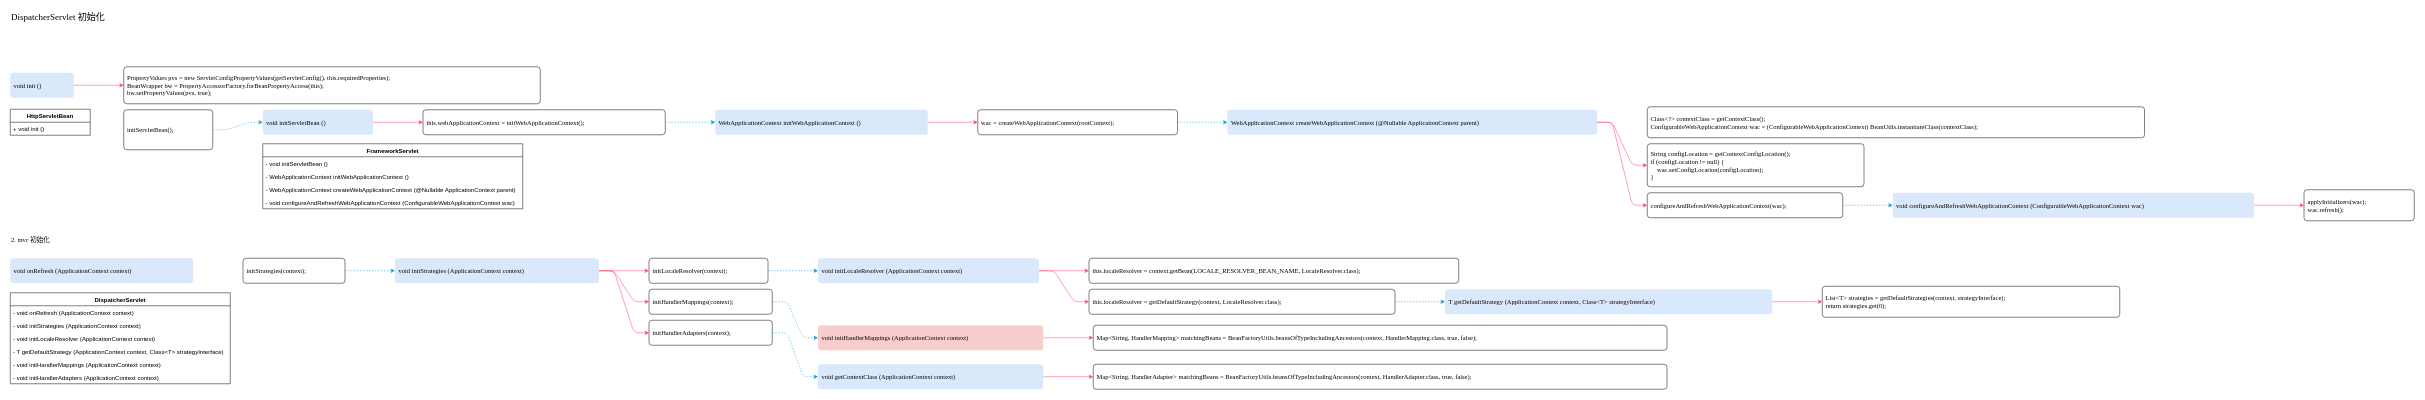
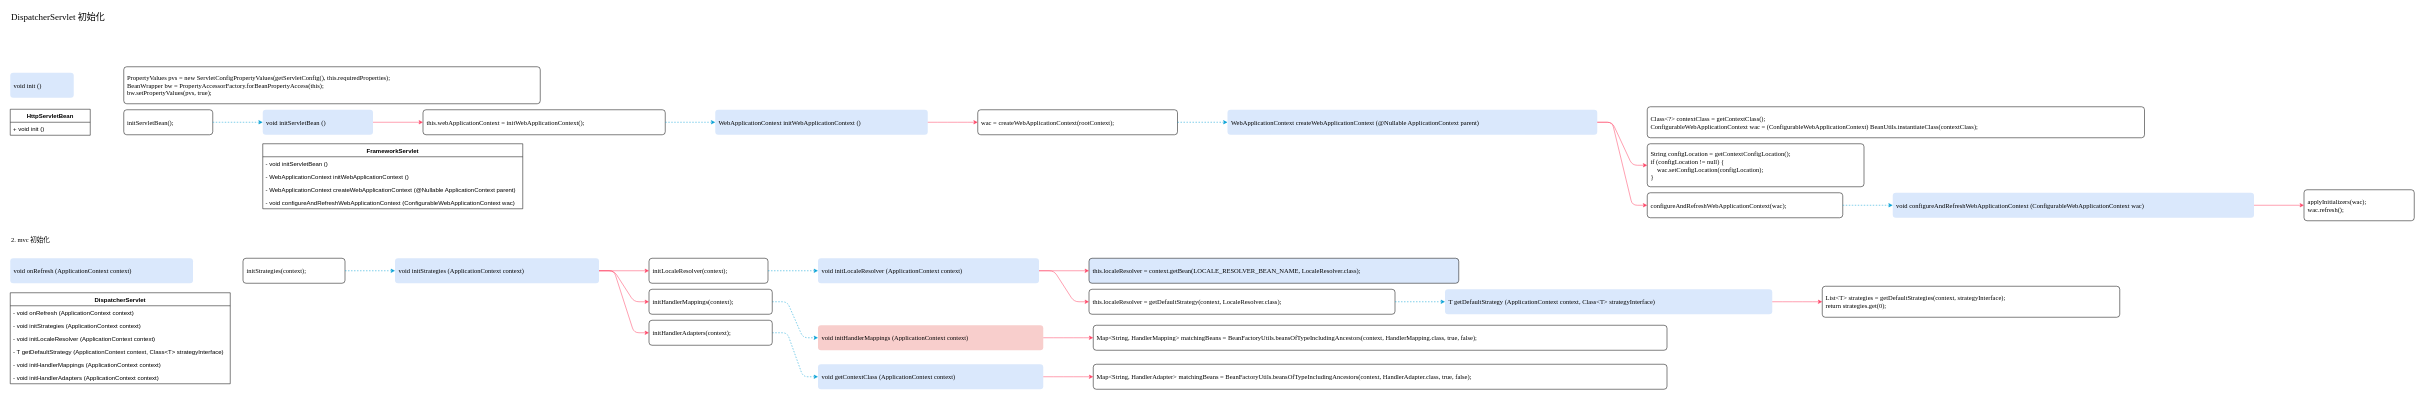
(119, 85) -> none
(168, 130) -> (168, 122)
(1274, 271) -> (1274, 271)
